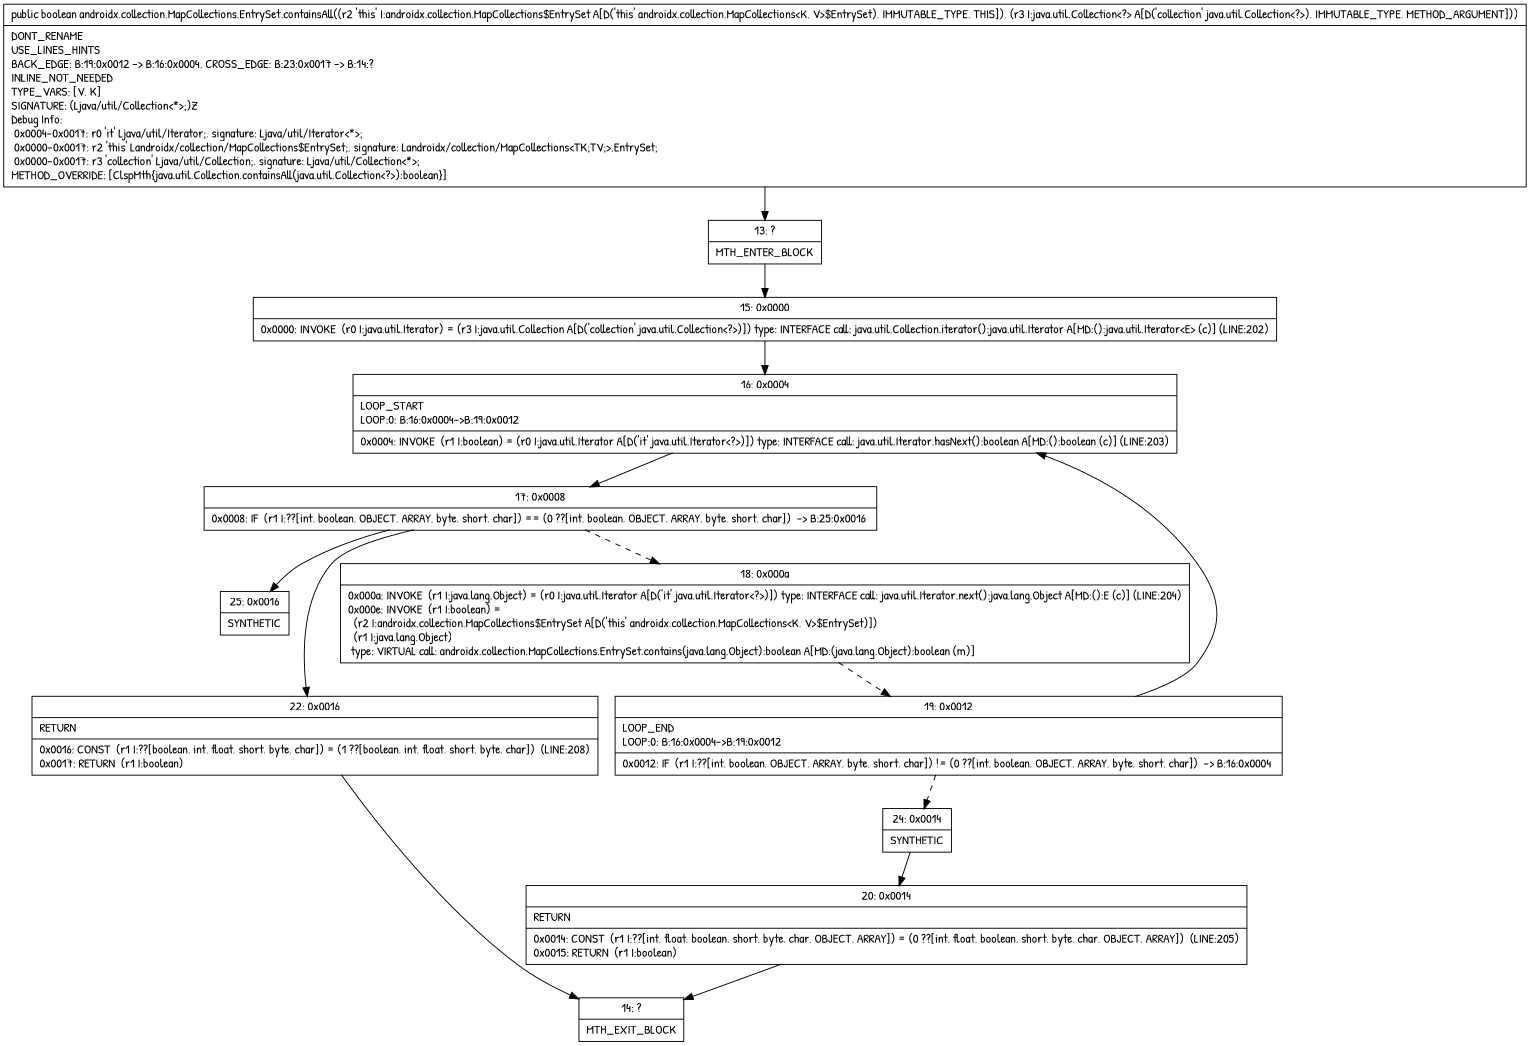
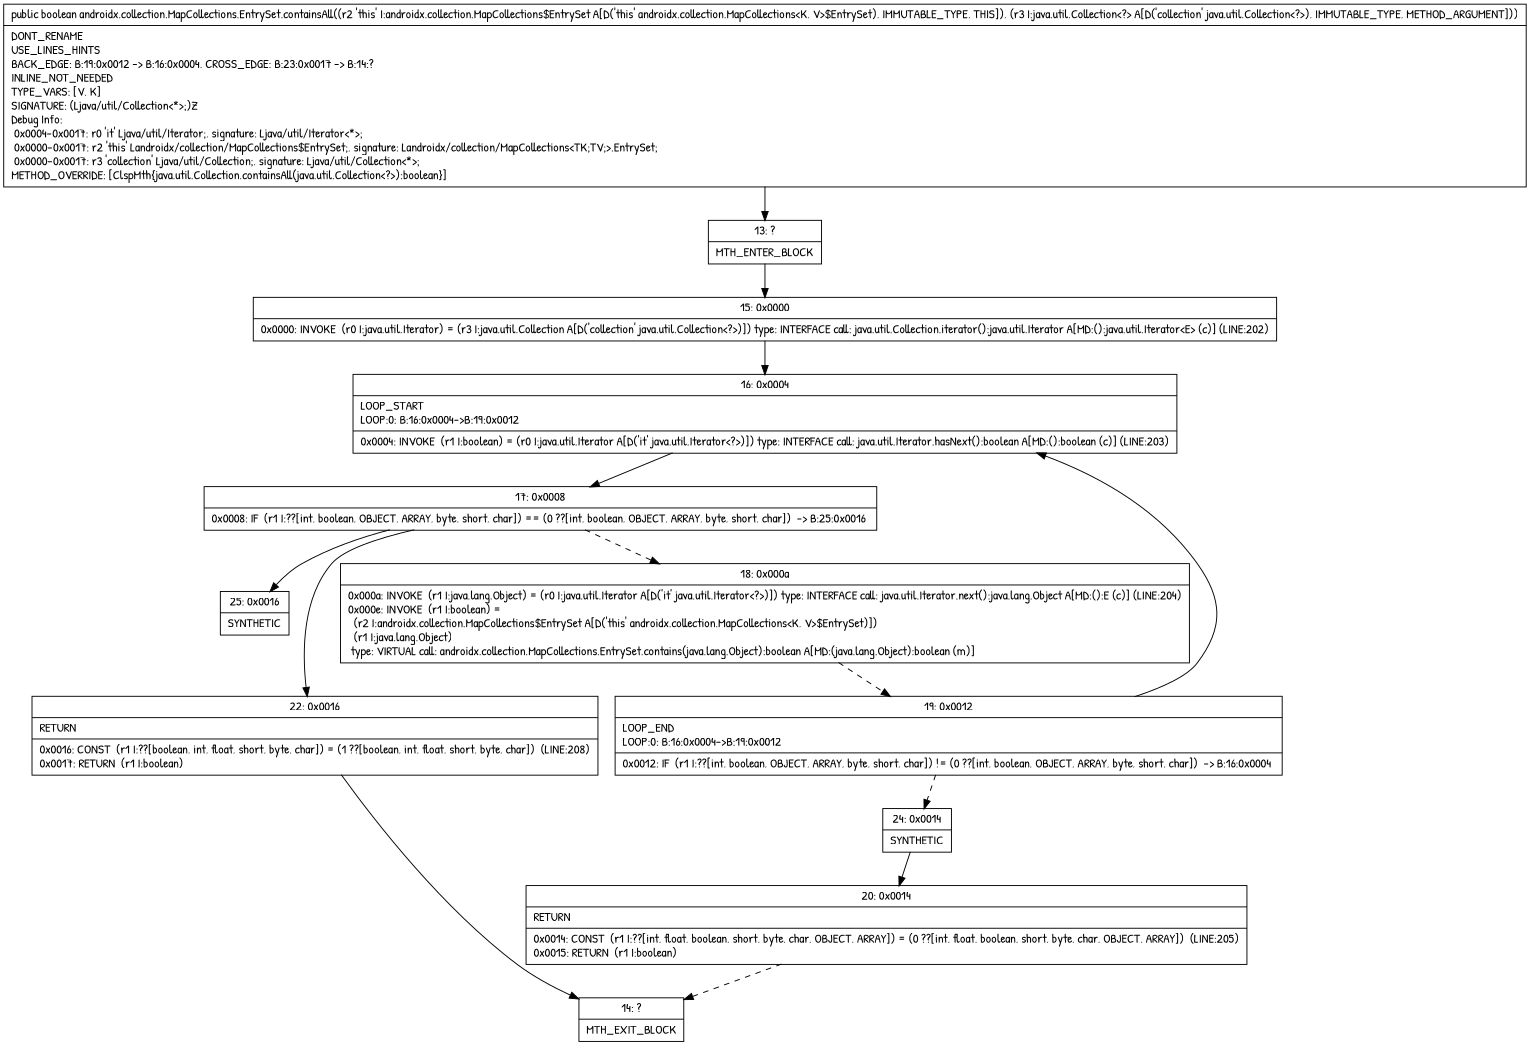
(737, 980) -> (737, 980)
